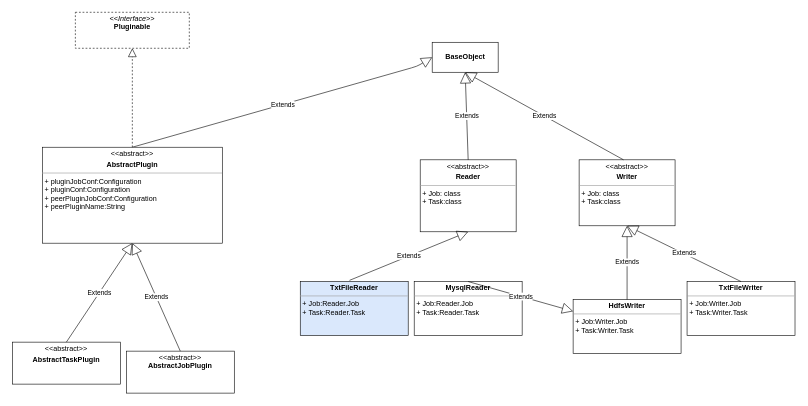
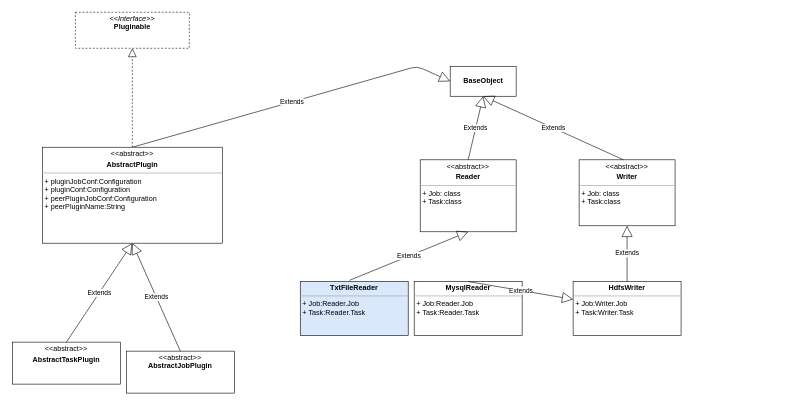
(465, 57) -> (483, 81)
(689, 256) -> none
(741, 309) -> none
(627, 327) -> (627, 309)
